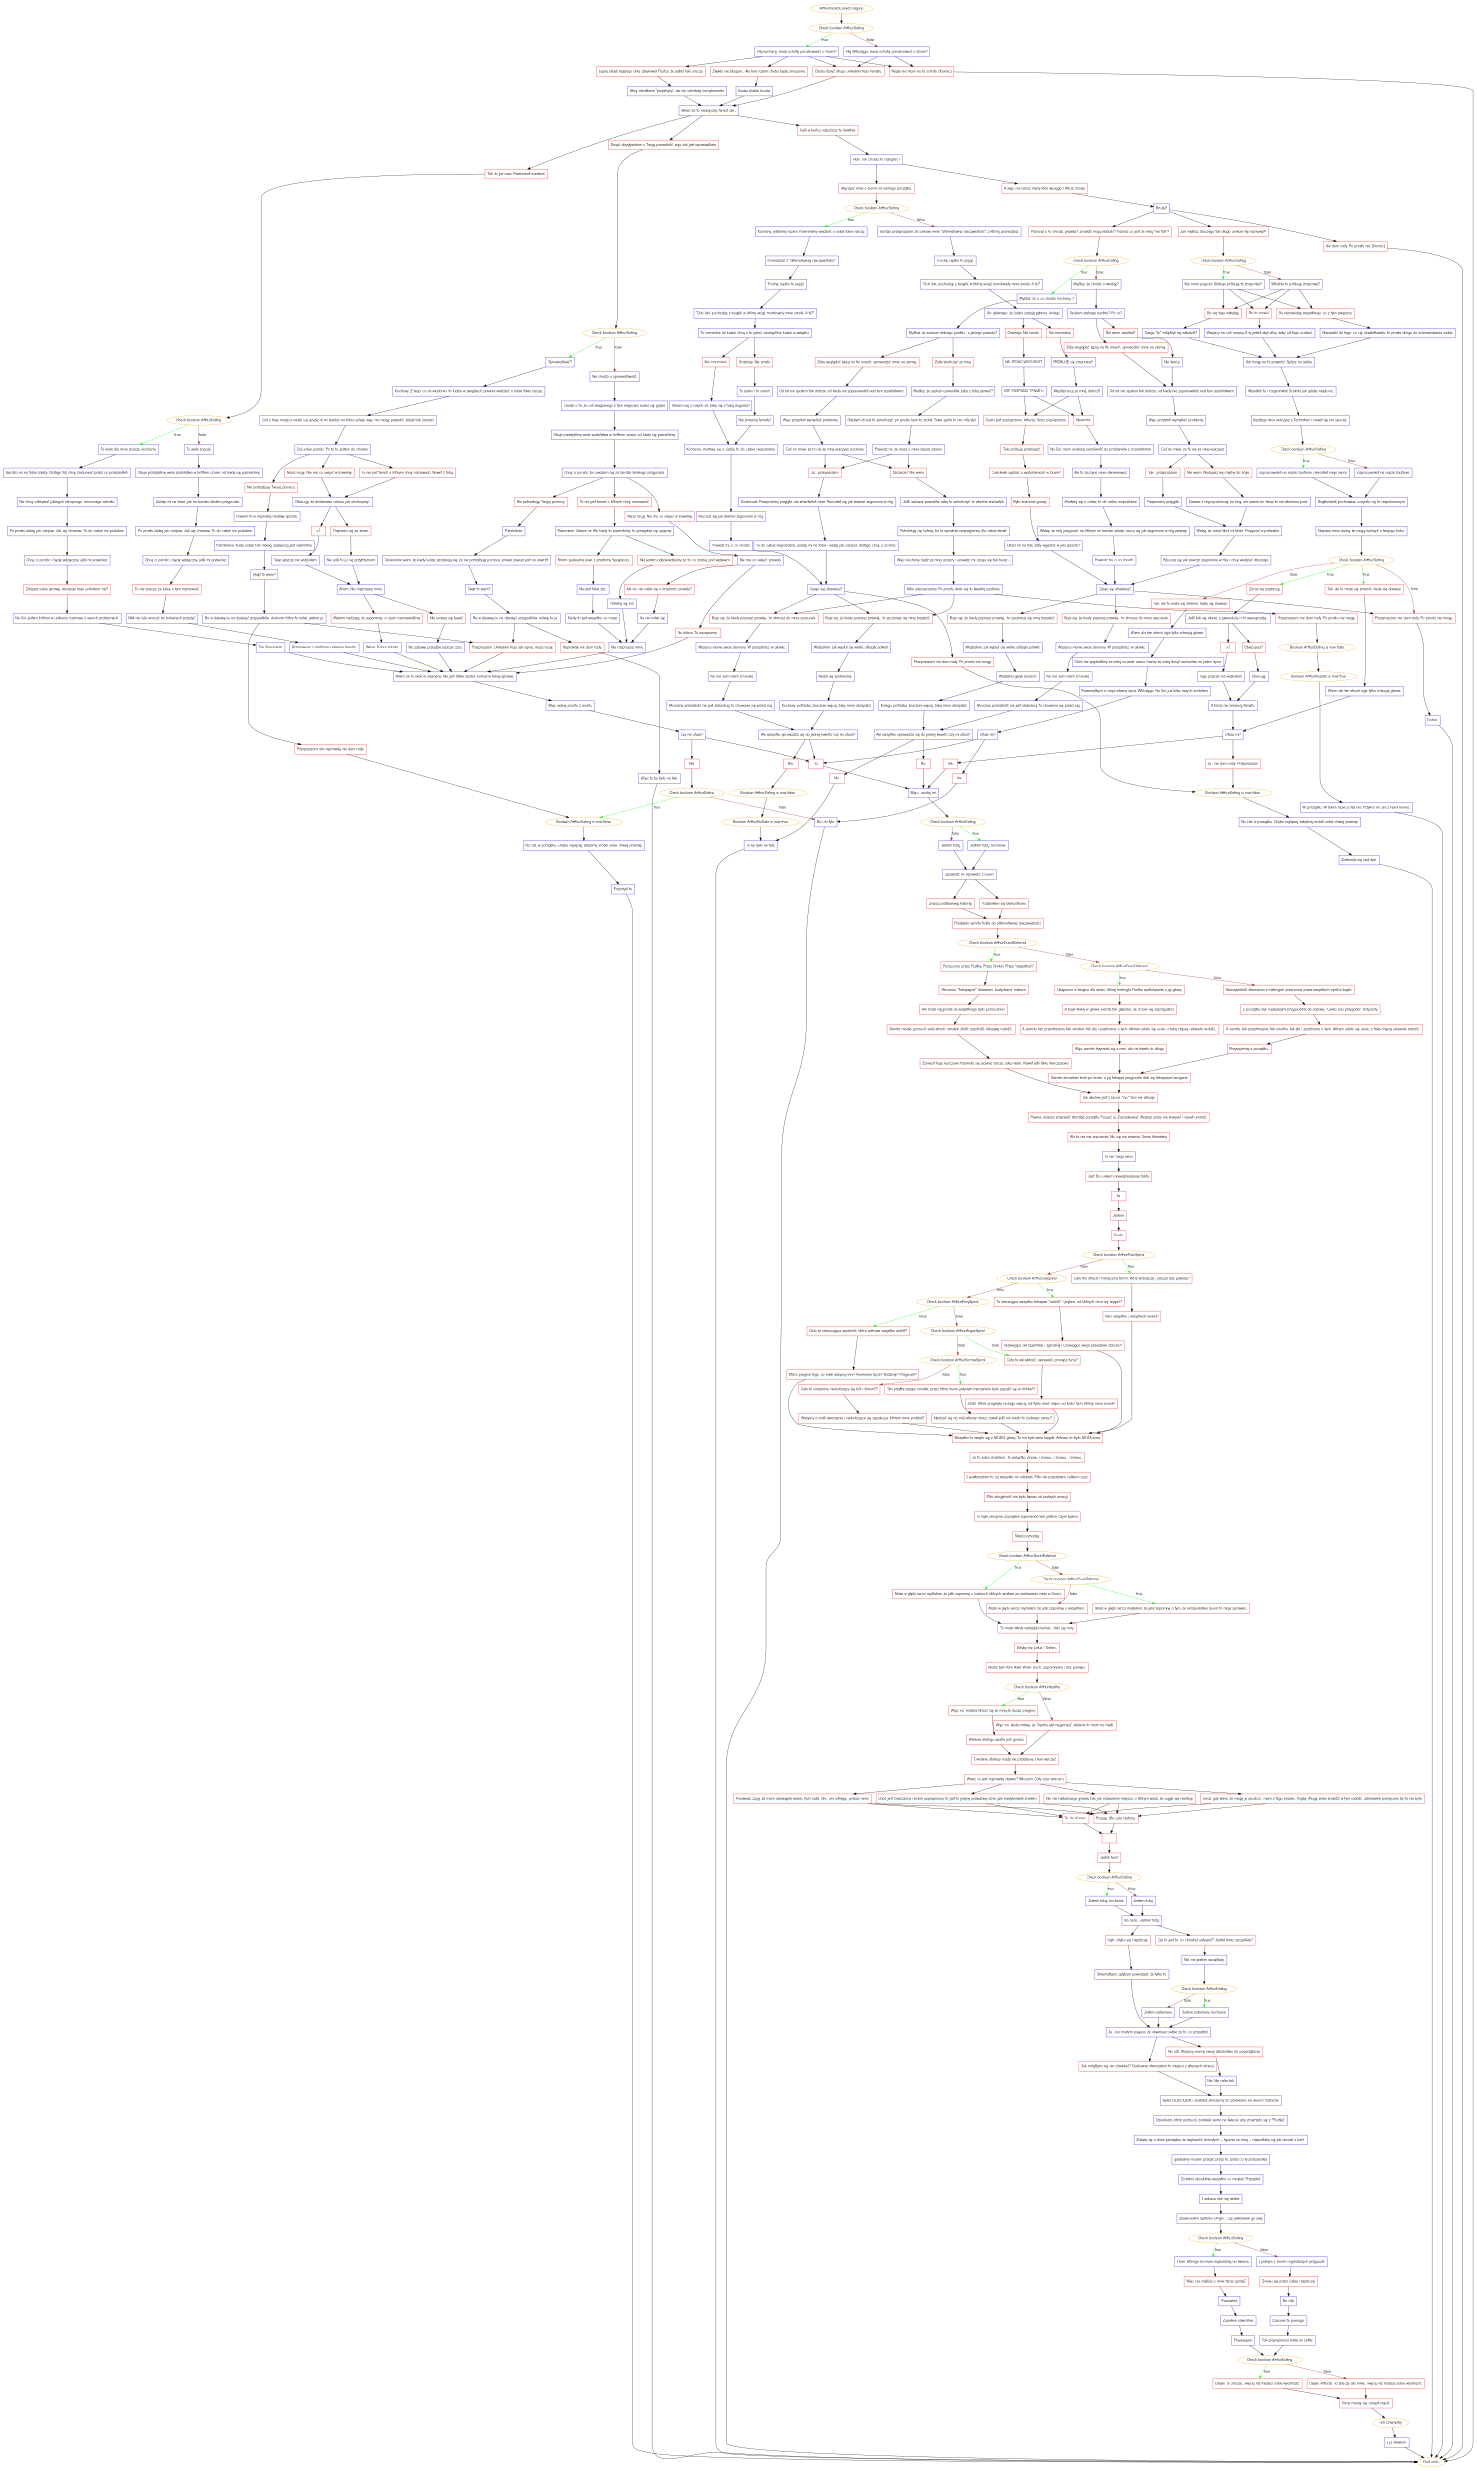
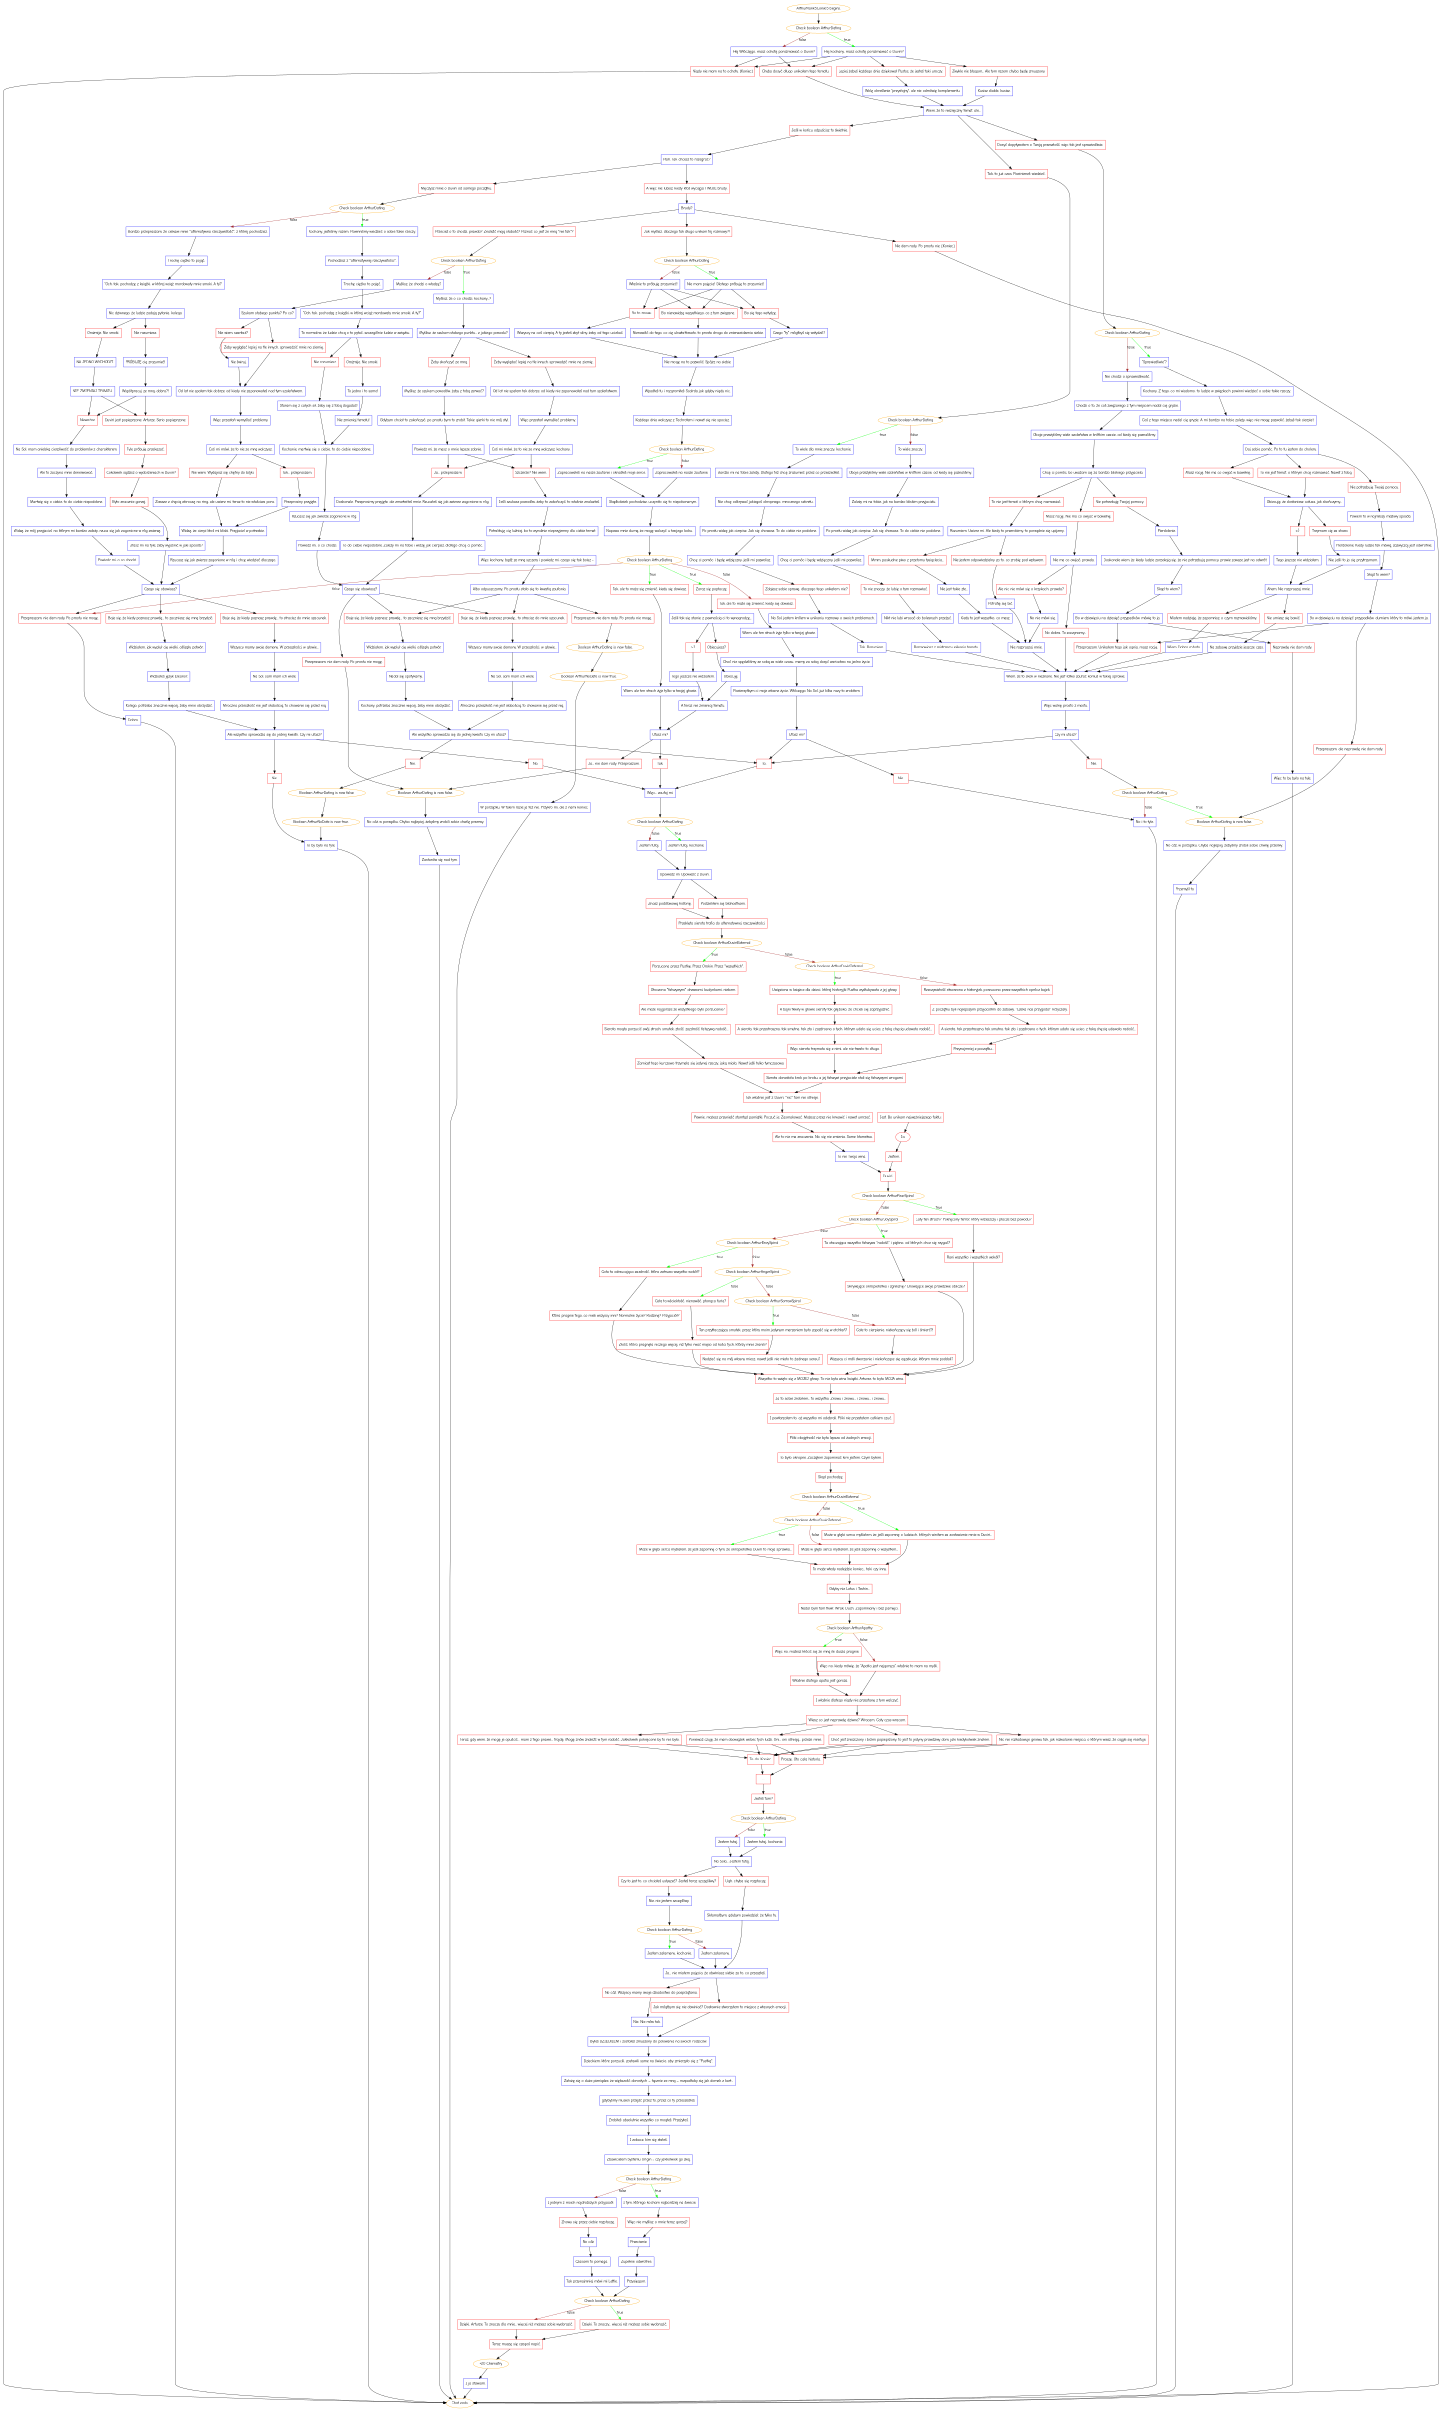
(1119, 1165) -> (869, 1166)
(1119, 1196) -> (903, 1137)
(923, 1317) -> (720, 1257)
